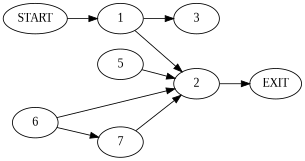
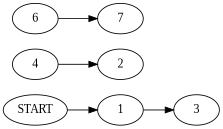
(155, 48) -> none
(120, 64) -> (35, 64)
(276, 84) -> none
(112, 104) -> none
(155, 116) -> none
